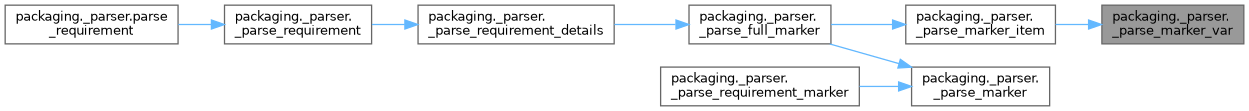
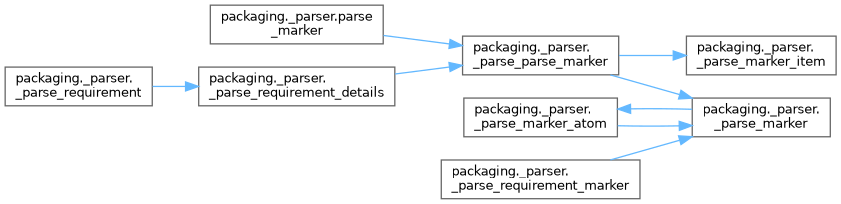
(92, 25) -> none
none -> (297, 25)
(760, 25) -> (541, 55)
(1173, 25) -> none
none -> (541, 117)
